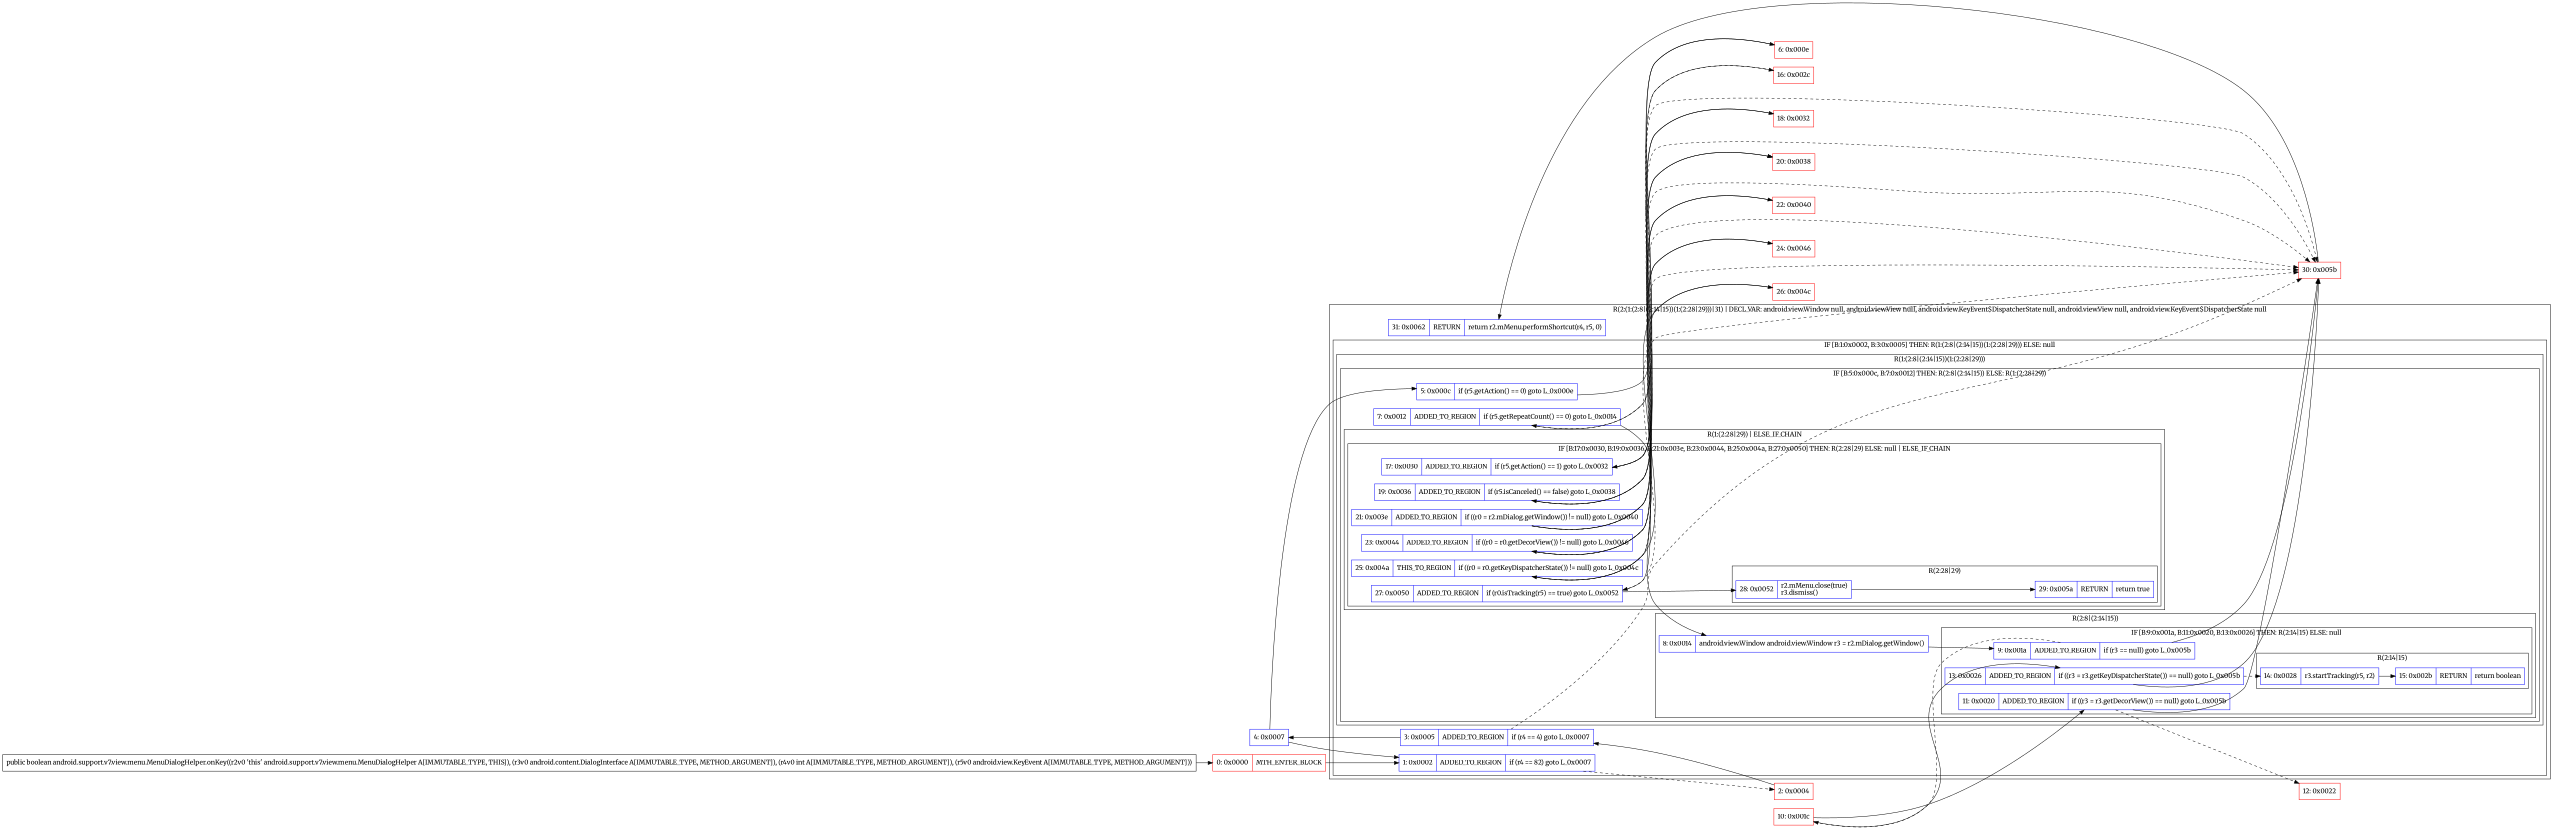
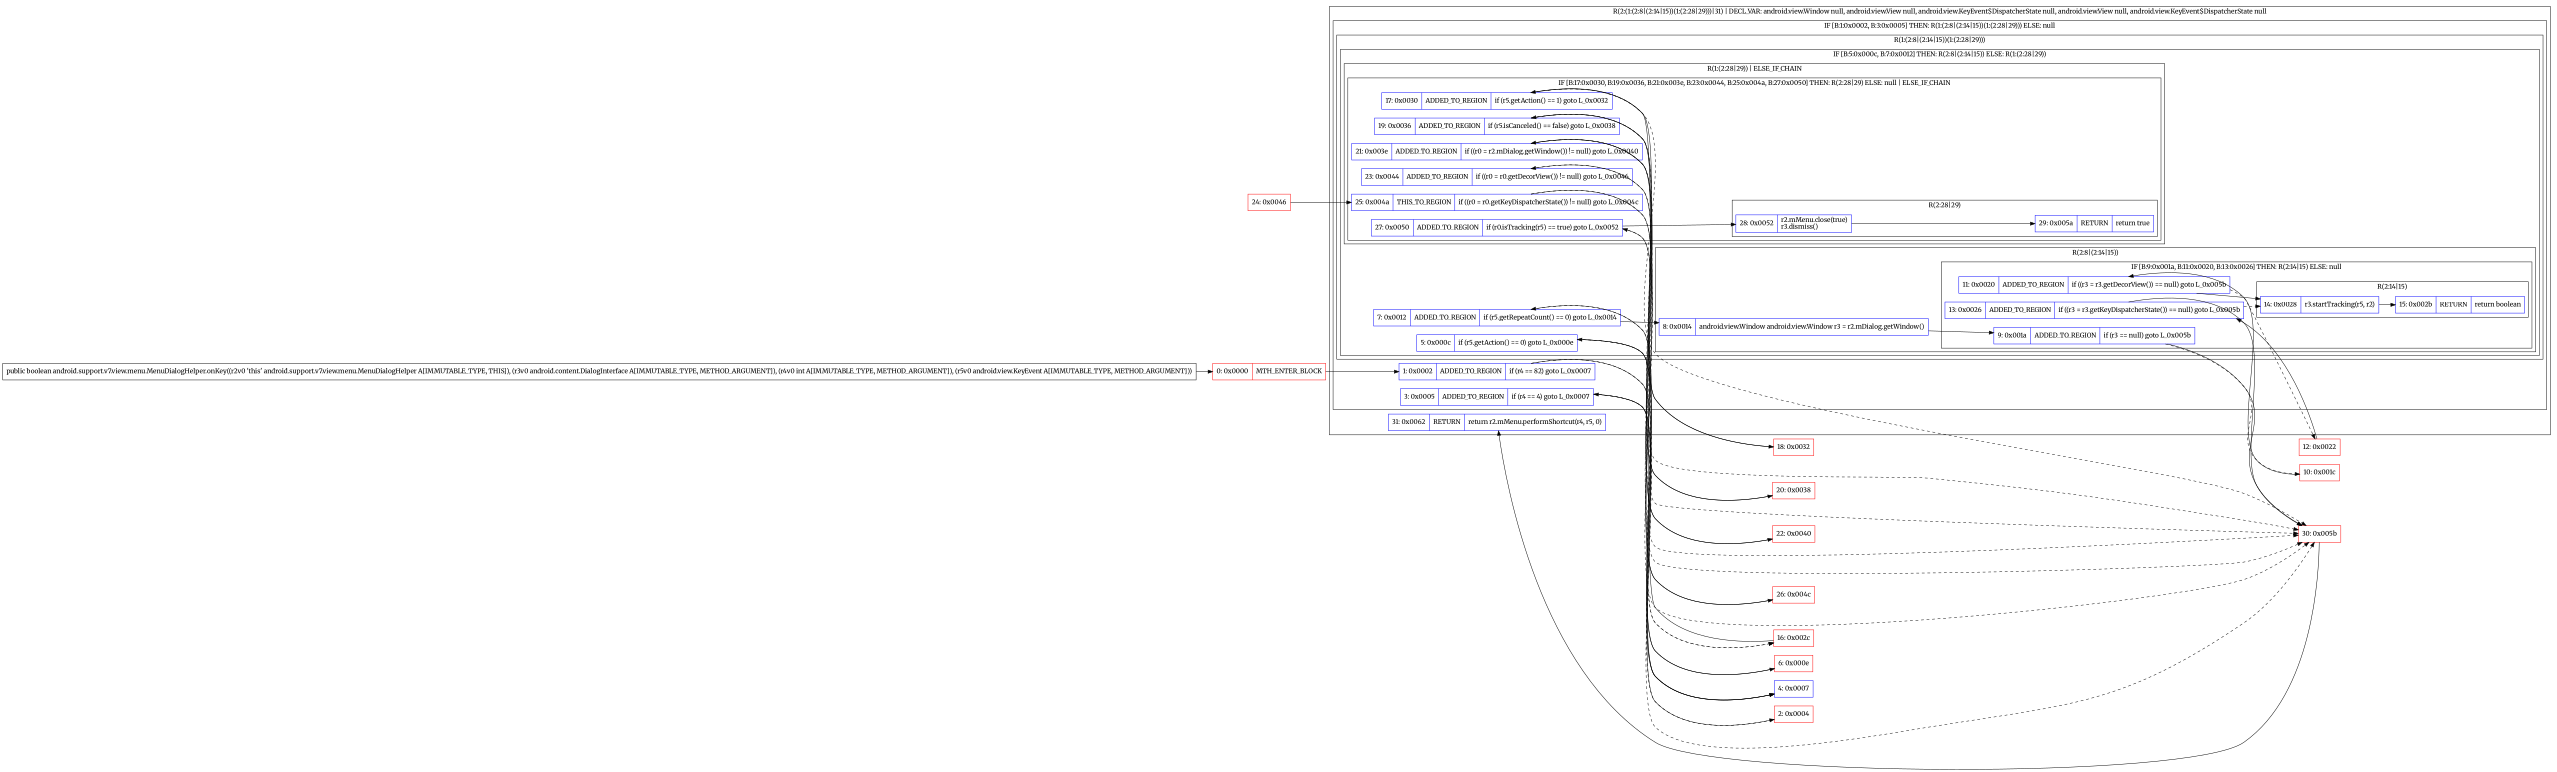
(1649, 340) -> (1649, 325)
(1649, 396) -> none
none -> (1648, 514)
(2276, 545) -> (2226, 296)
(1341, 752) -> (1649, 532)
(1939, 764) -> (2289, 373)
